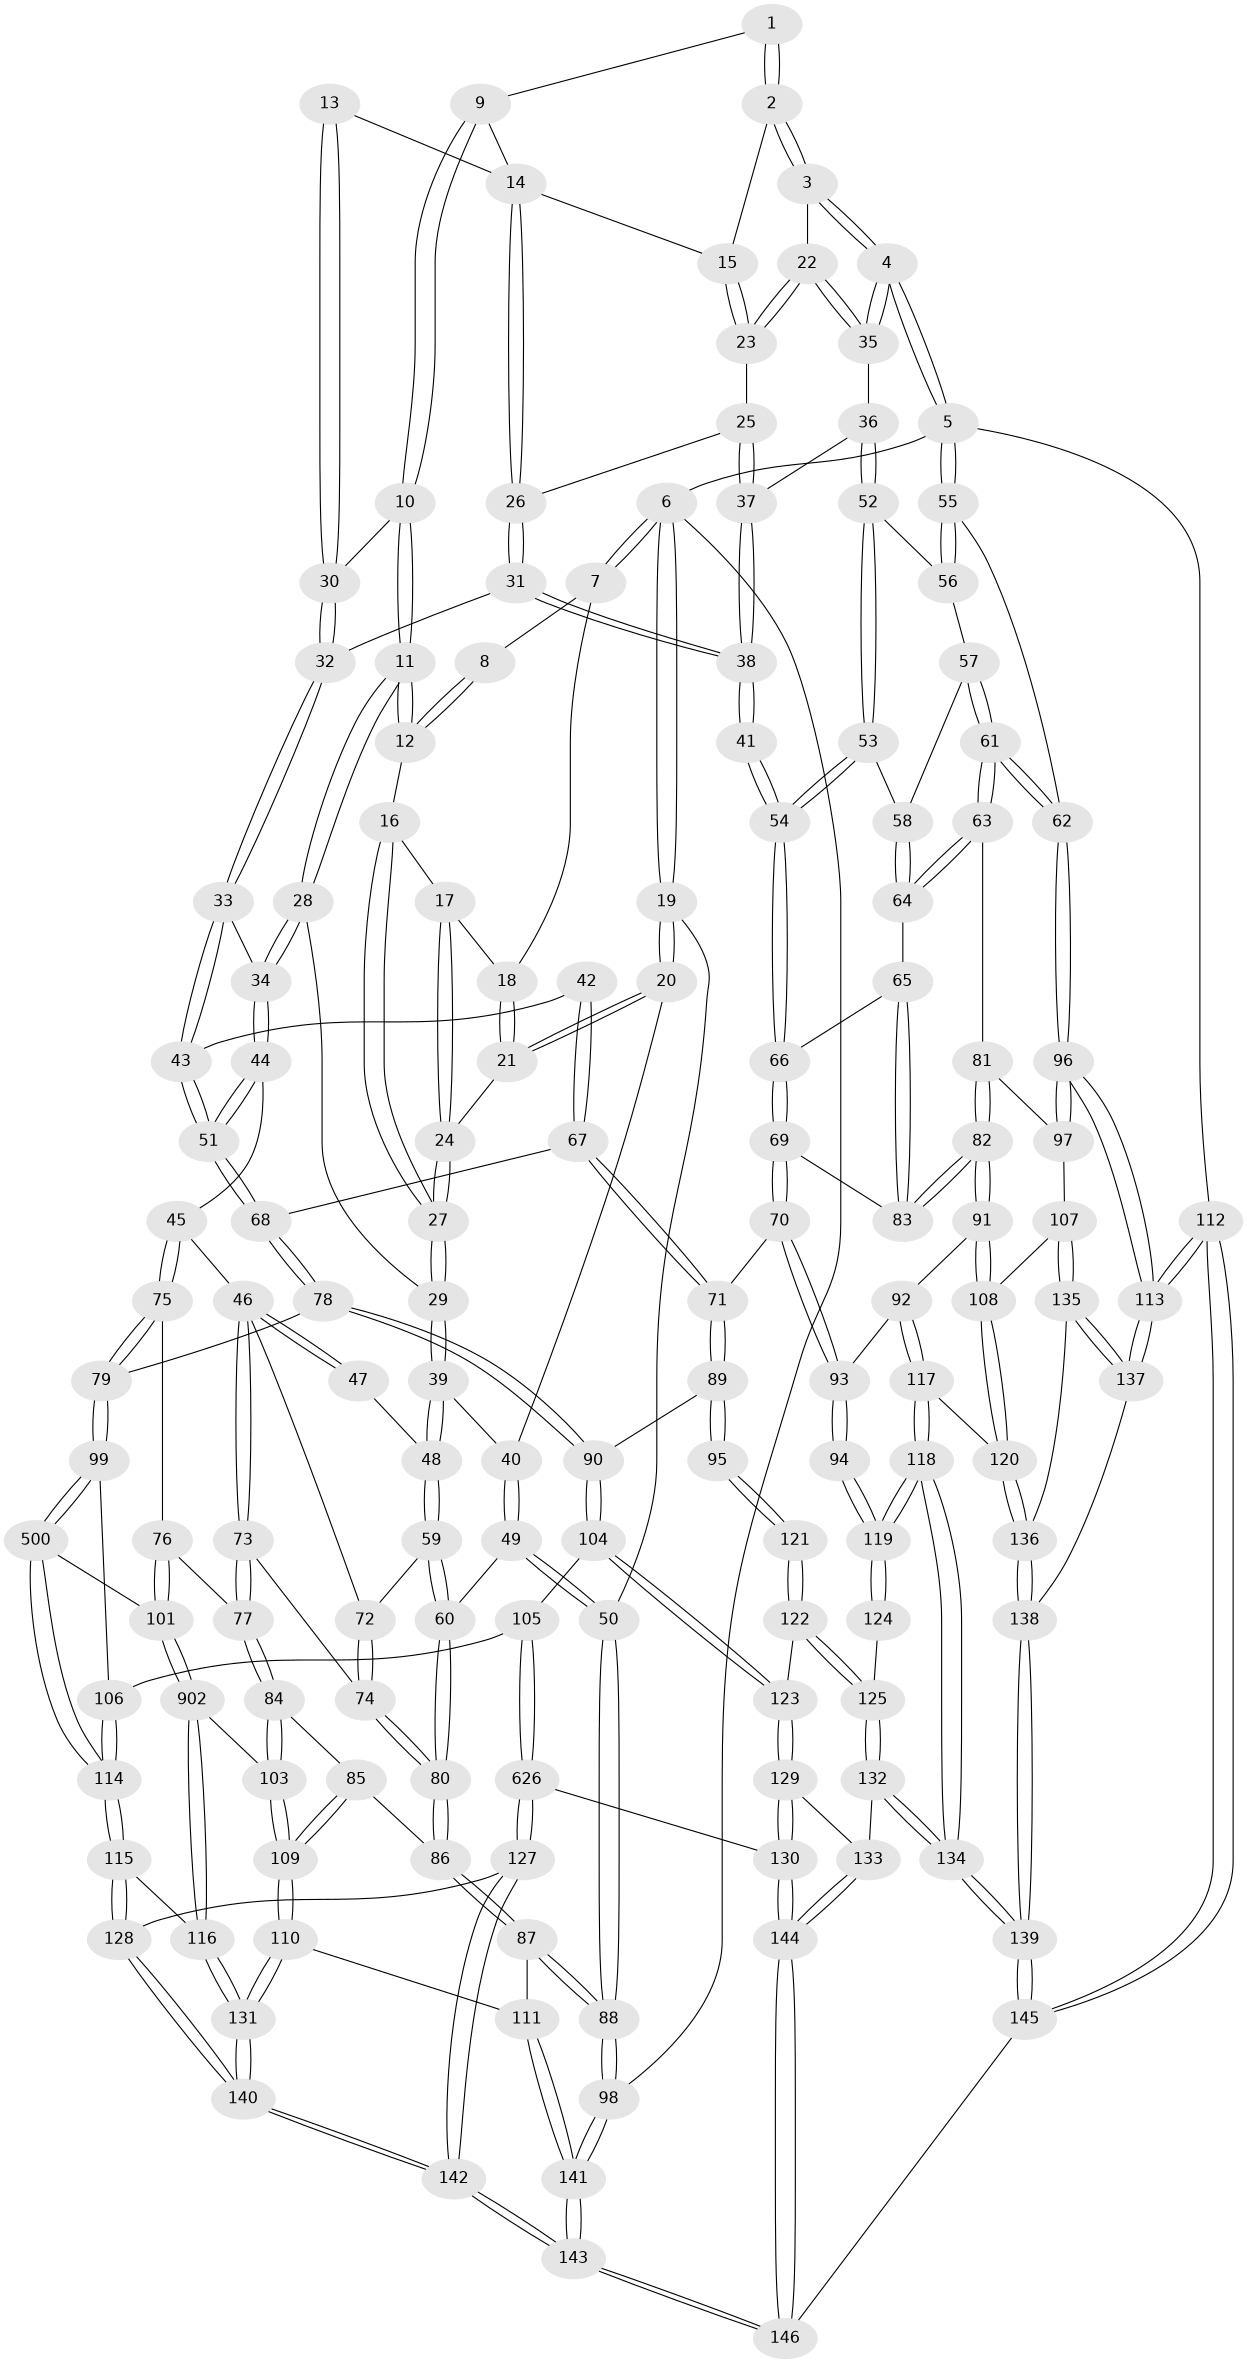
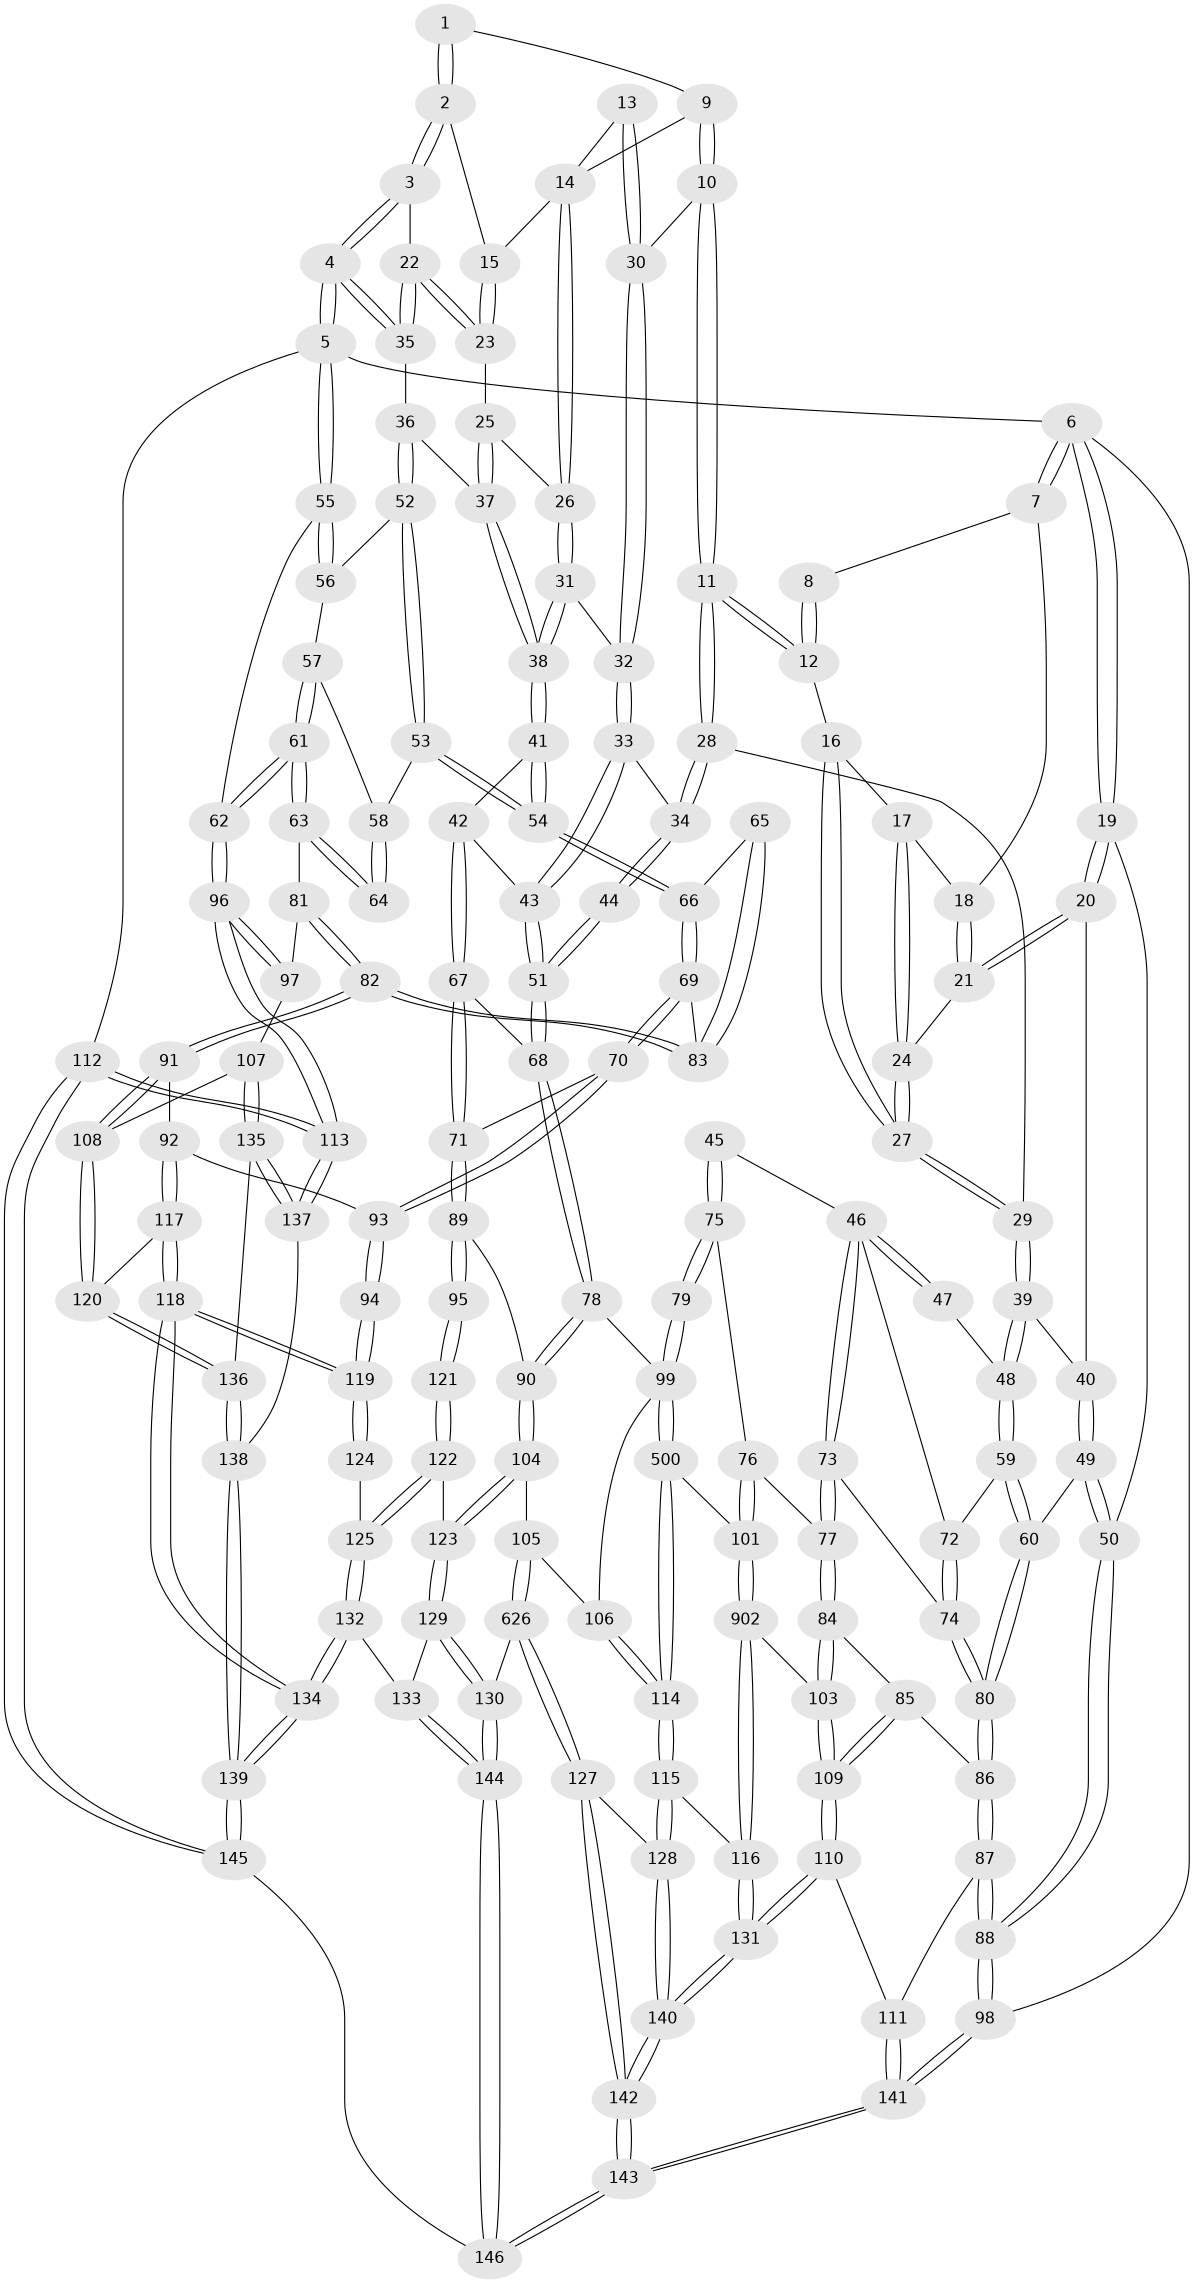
none -> (500, 781)
(903, 942) -> none
(252, 1156) -> none
(215, 1346) -> (629, 1341)
